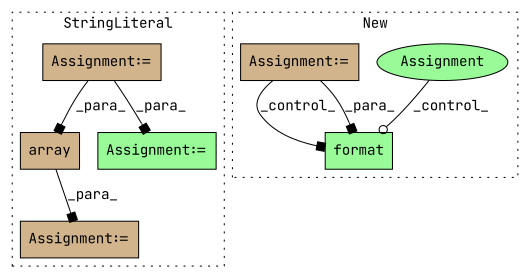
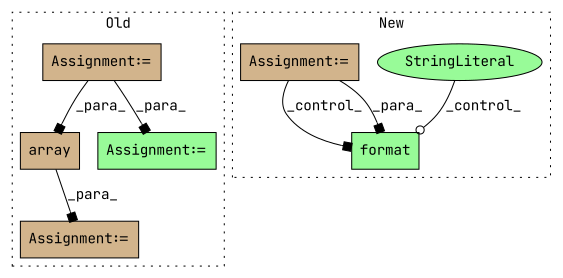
(118, 24) -> (118, 24)
(442, 62) -> (460, 62)
